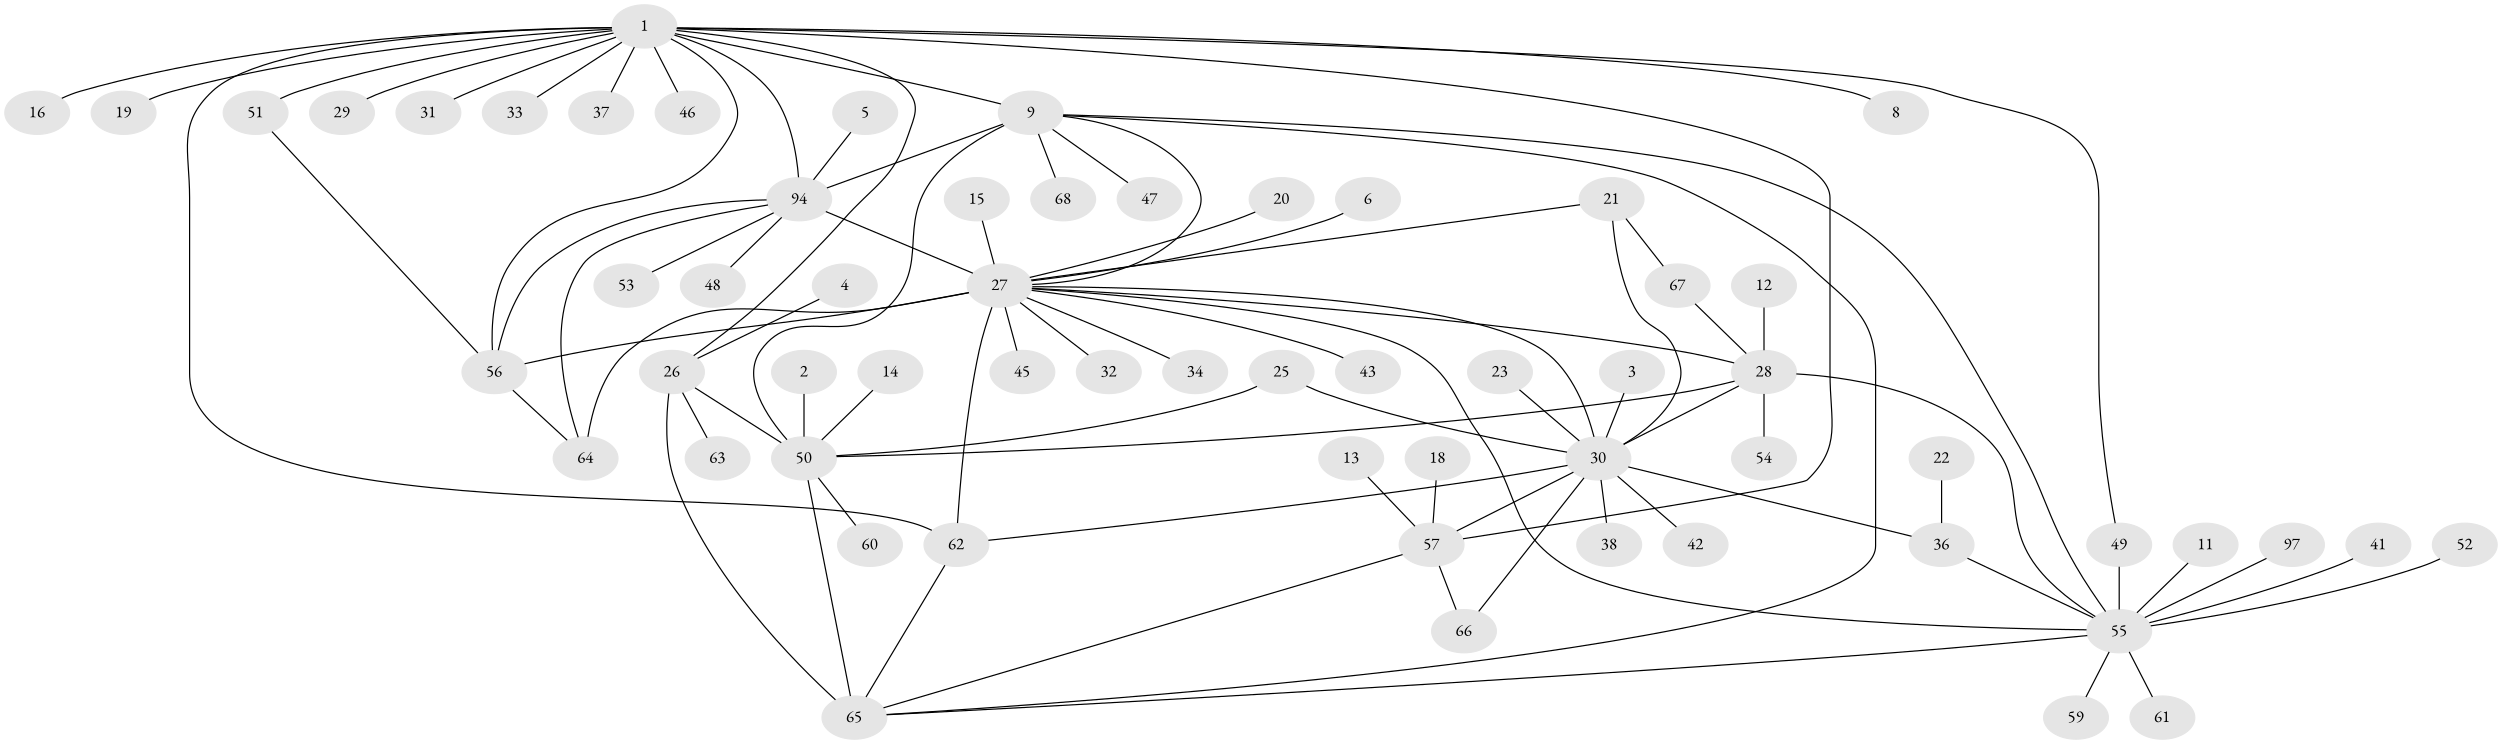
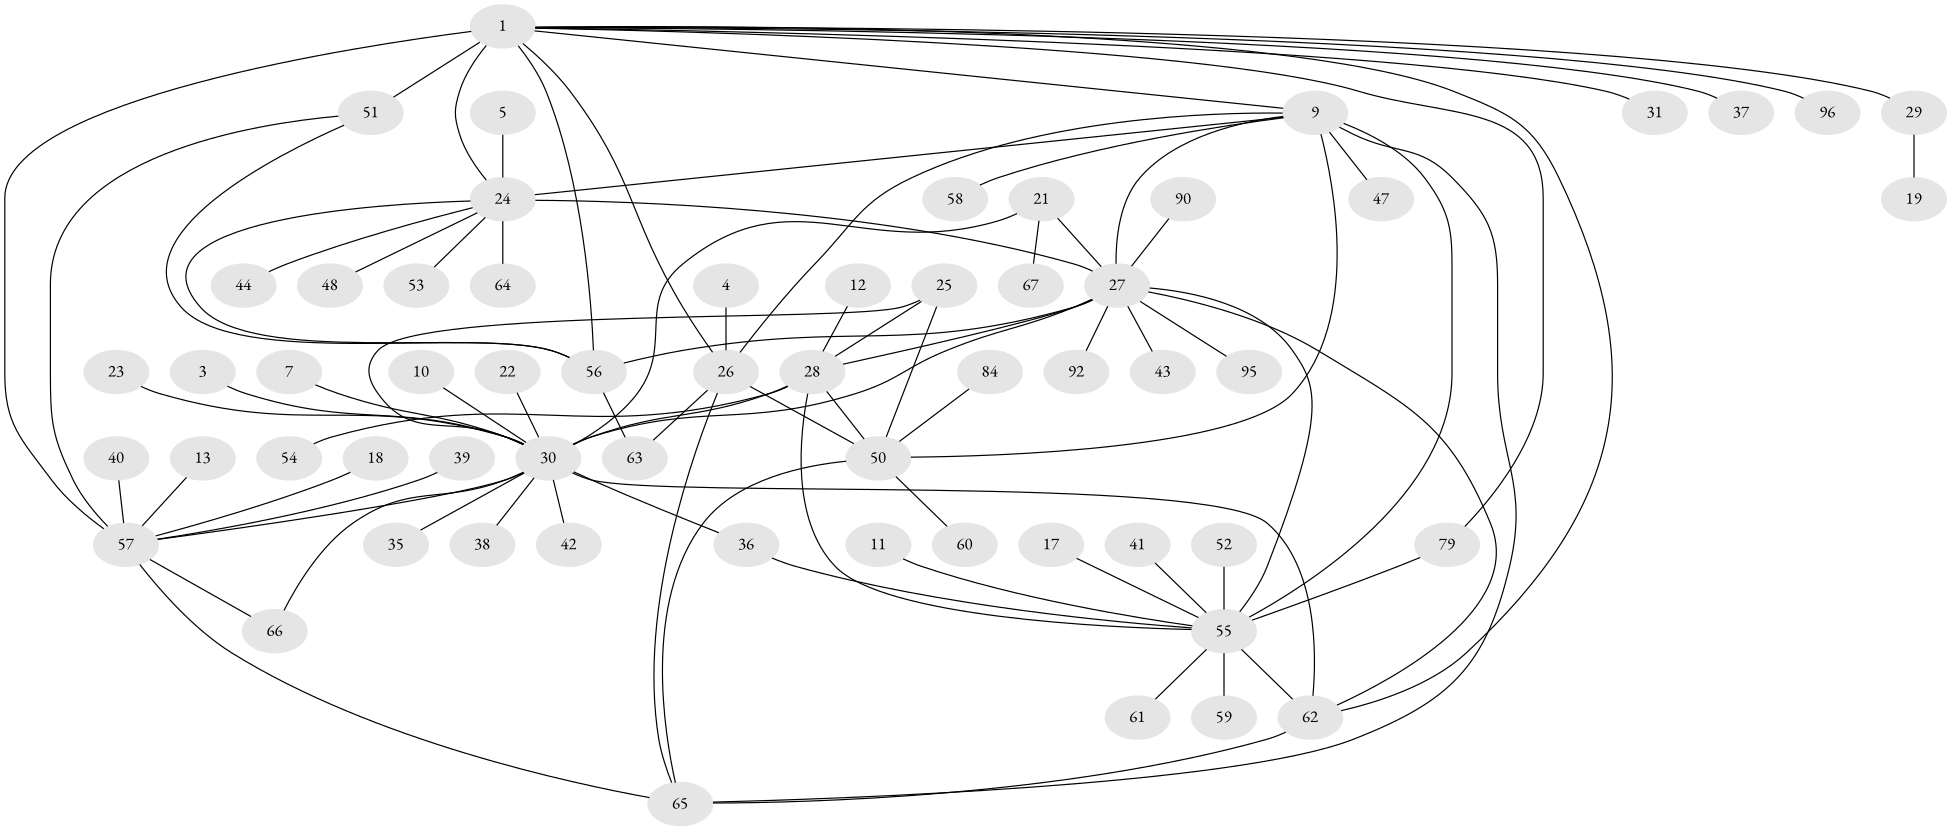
(378, 51) -> (1914, 156)
(37, 113) -> none
(515, 113) -> none
(688, 113) -> (1828, 113)
(1896, 113) -> none
none -> (959, 159)
(799, 199) -> (503, 199)
(977, 199) -> none
(1063, 199) -> (955, 199)
(1282, 199) -> (1183, 199)
(1368, 199) -> none
none -> (64, 234)
none -> (244, 286)
(735, 309) -> none
(1721, 329) -> (880, 328)
none -> (289, 372)
none -> (421, 372)
(804, 372) -> none
(890, 372) -> (990, 372)
(1022, 372) -> (1249, 372)
(1109, 372) -> (1076, 372)
(1195, 372) -> none
(540, 415) -> (611, 408)
none -> (116, 458)
none -> (462, 458)
(1942, 502) -> (524, 407)
none -> (396, 545)
(2119, 545) -> (1447, 545)
(2292, 545) -> (1051, 545)
(1487, 680) -> (1267, 674)
